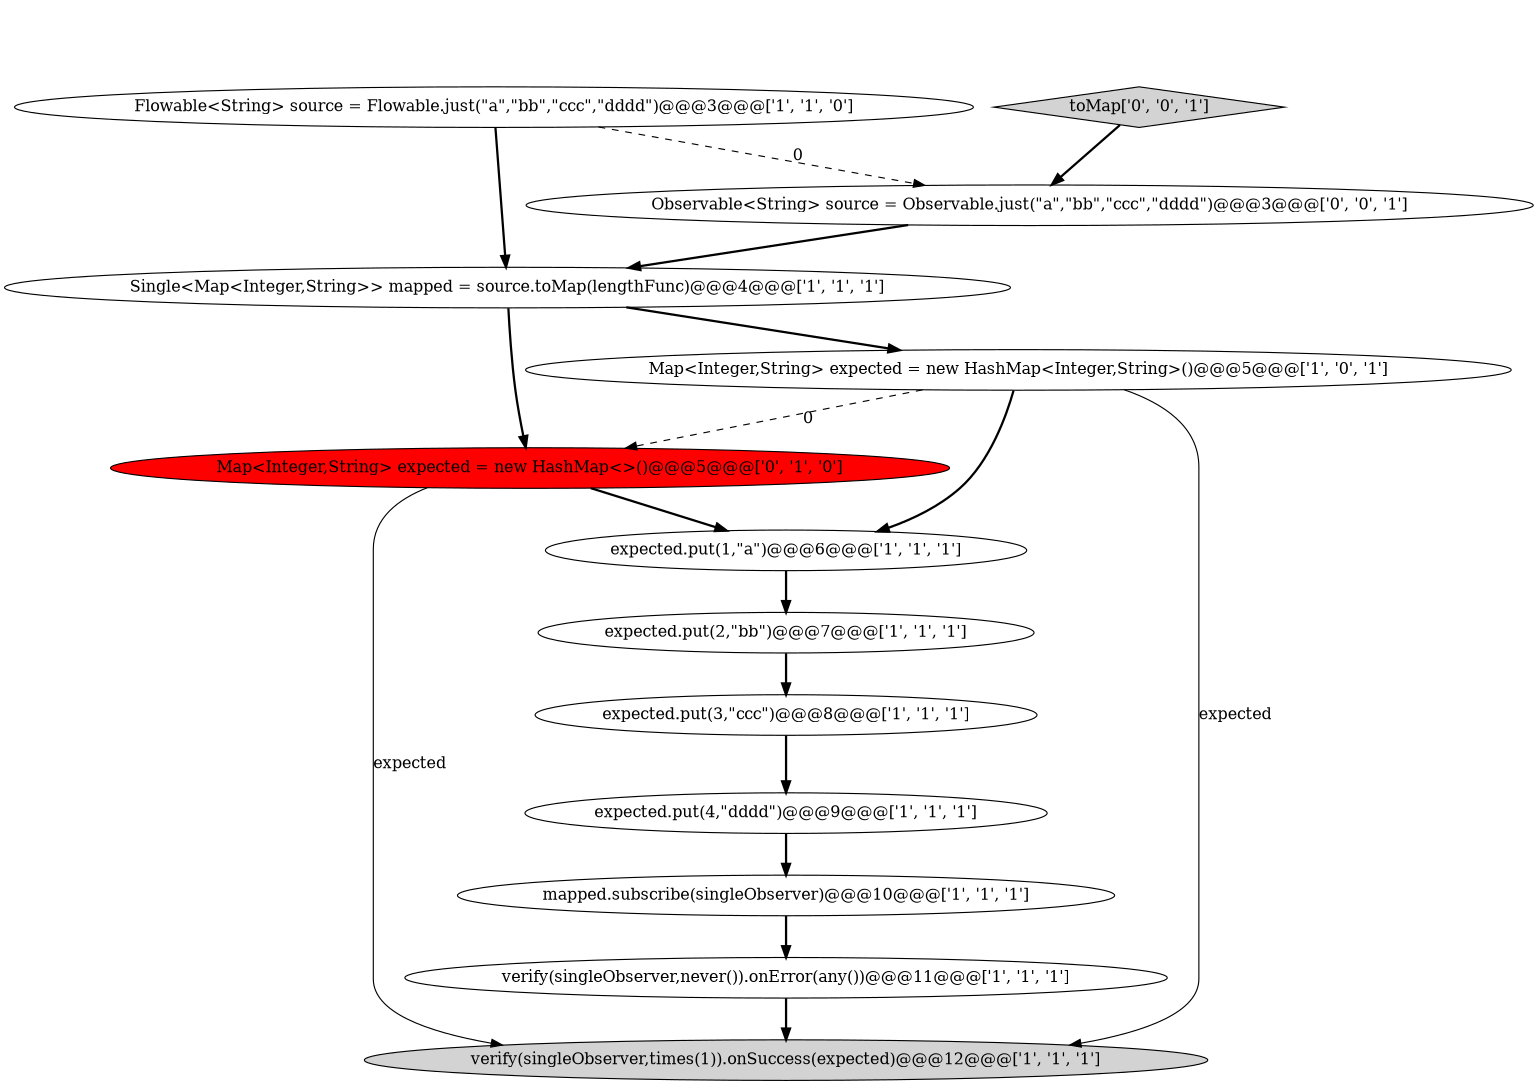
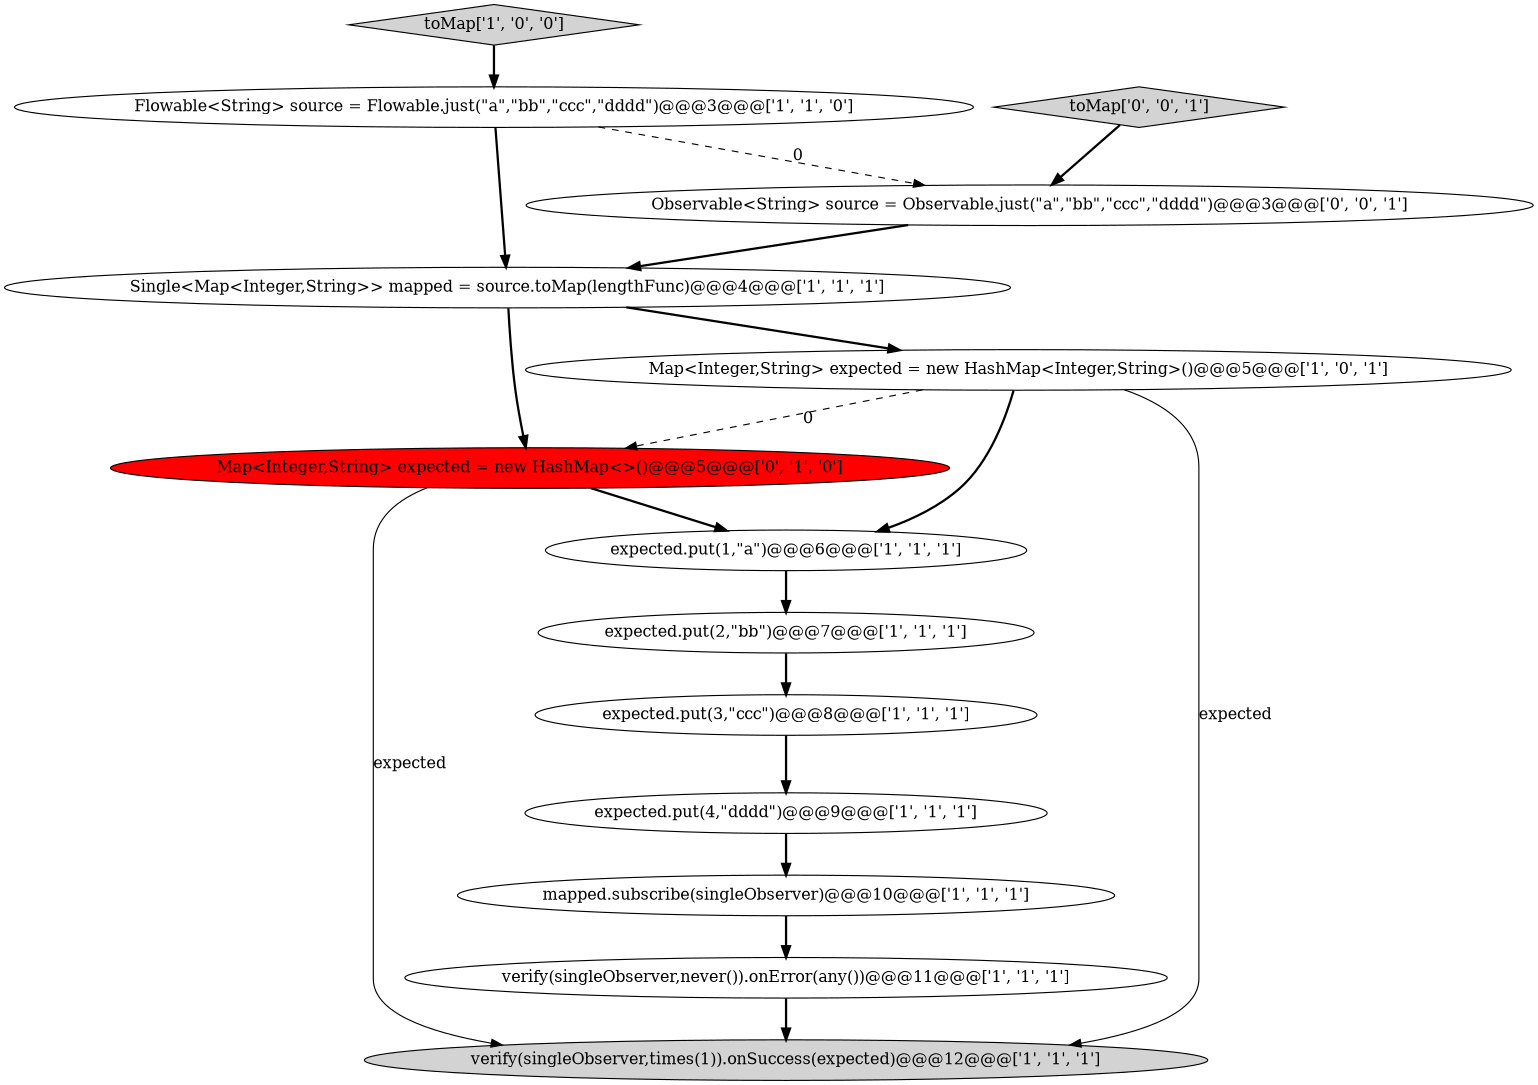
none -> (494, 25)
